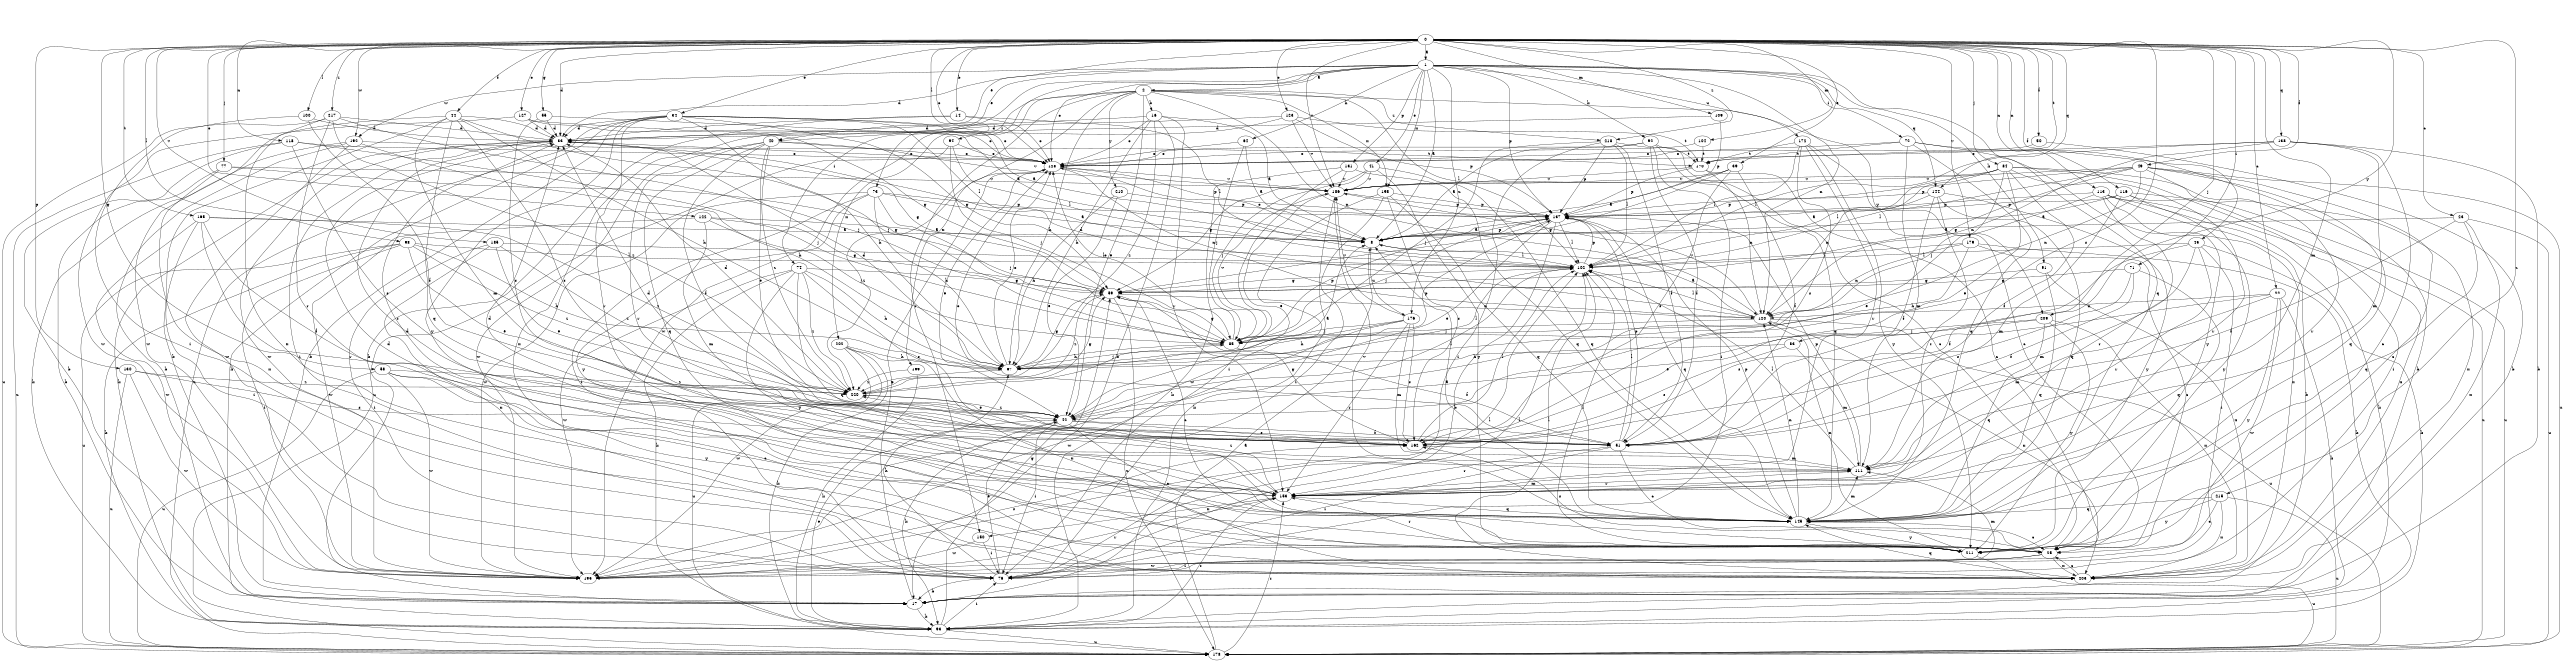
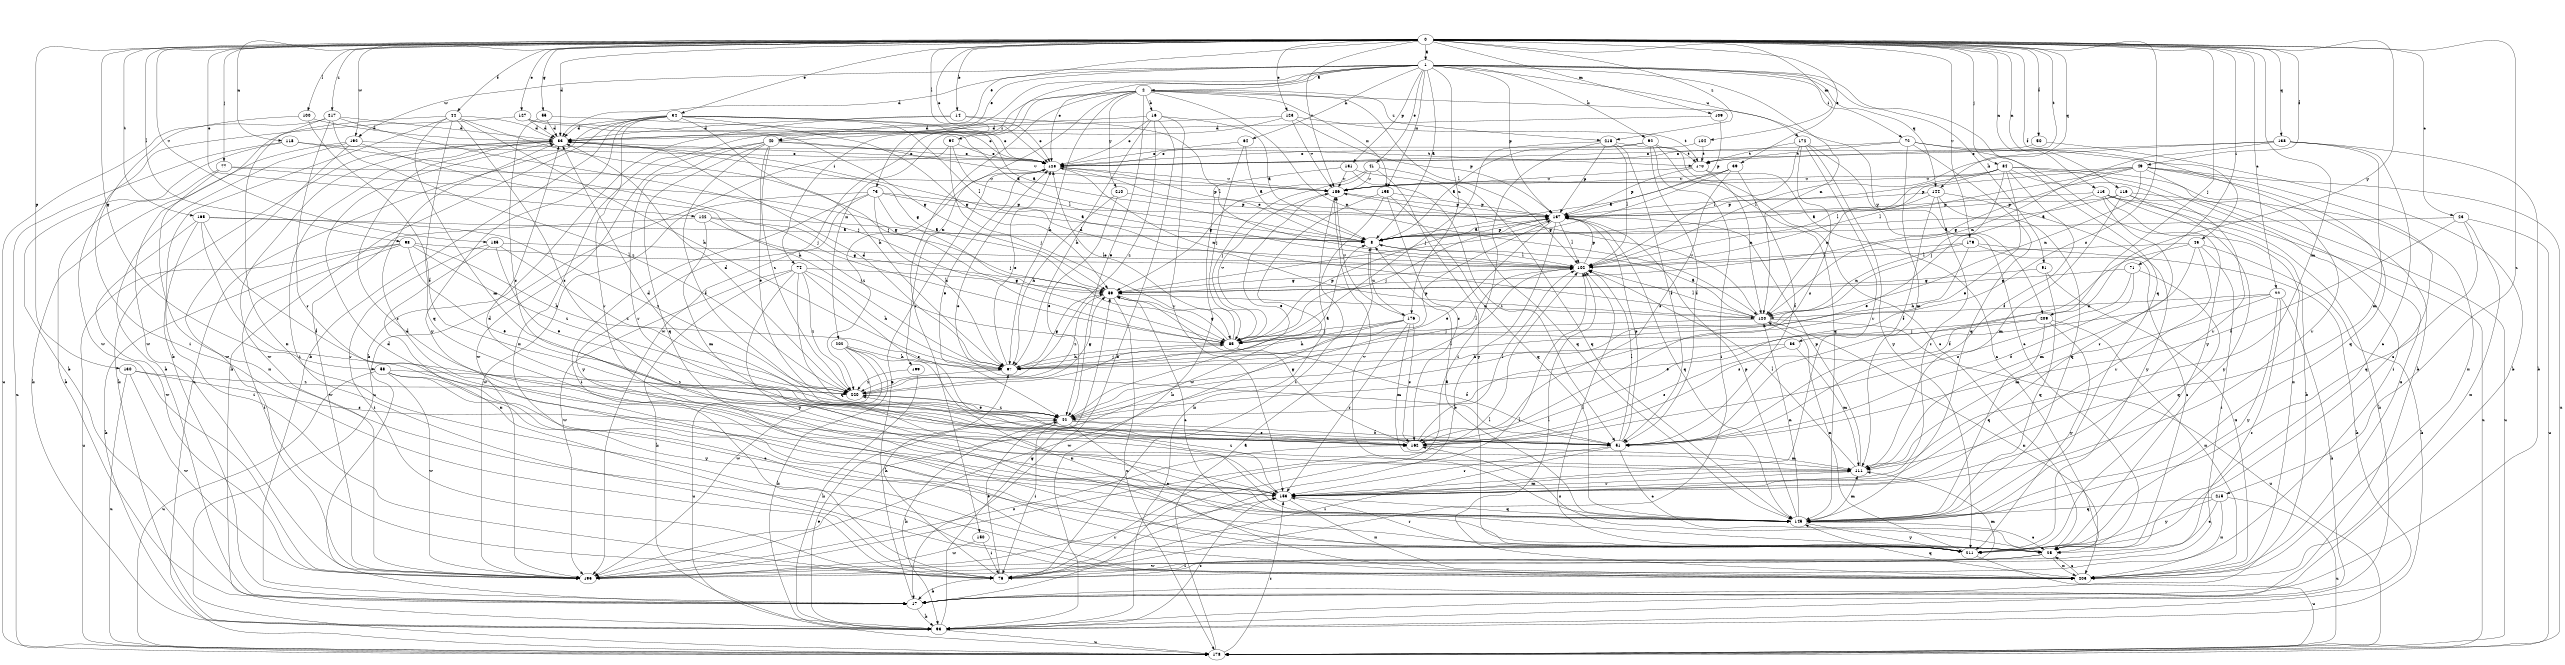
(1219, 374) -> (1481, 290)
(793, 411) -> none
(2252, 433) -> (2252, 433)
(1127, 518) -> (1673, 573)
(969, 605) -> none
